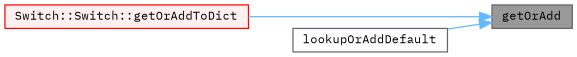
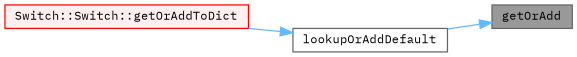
(364, 17) -> (264, 30)
